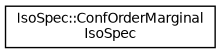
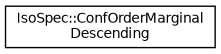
(110, 27) -> (110, 27)
